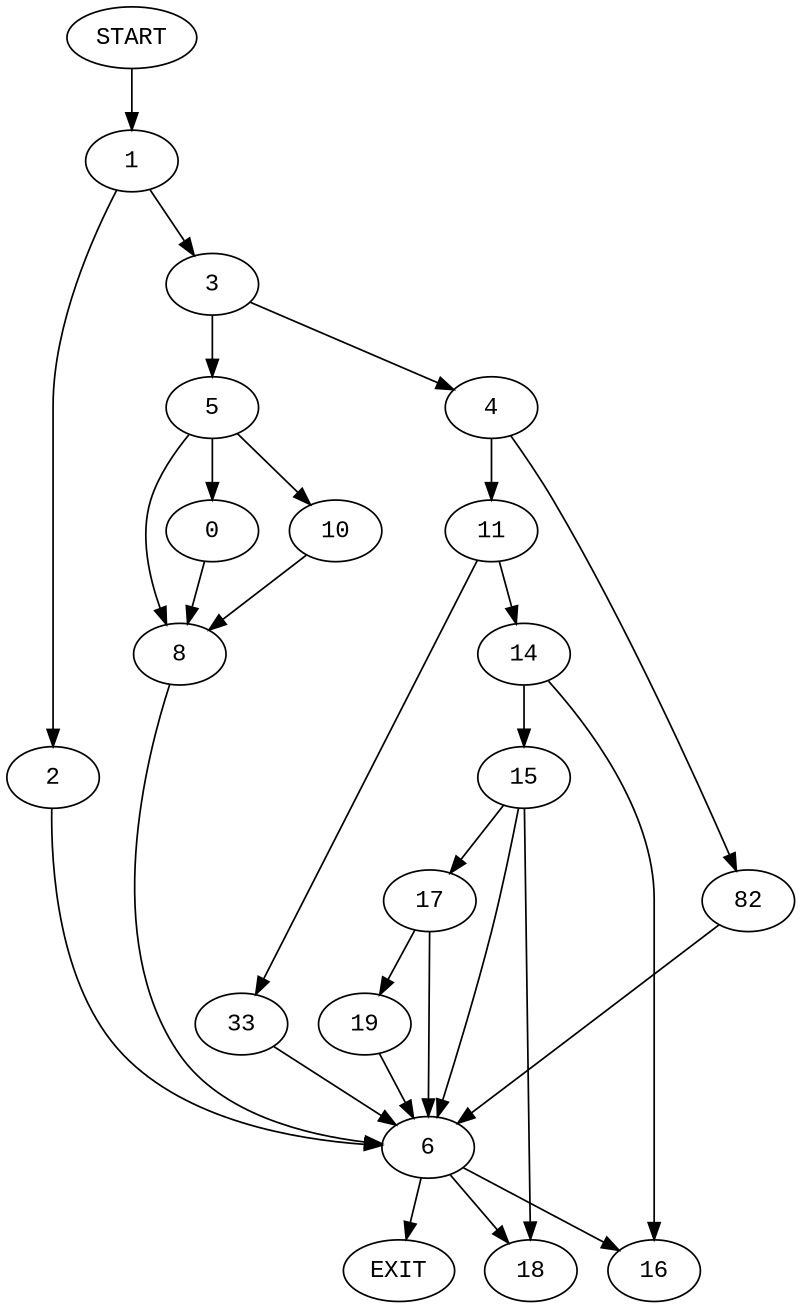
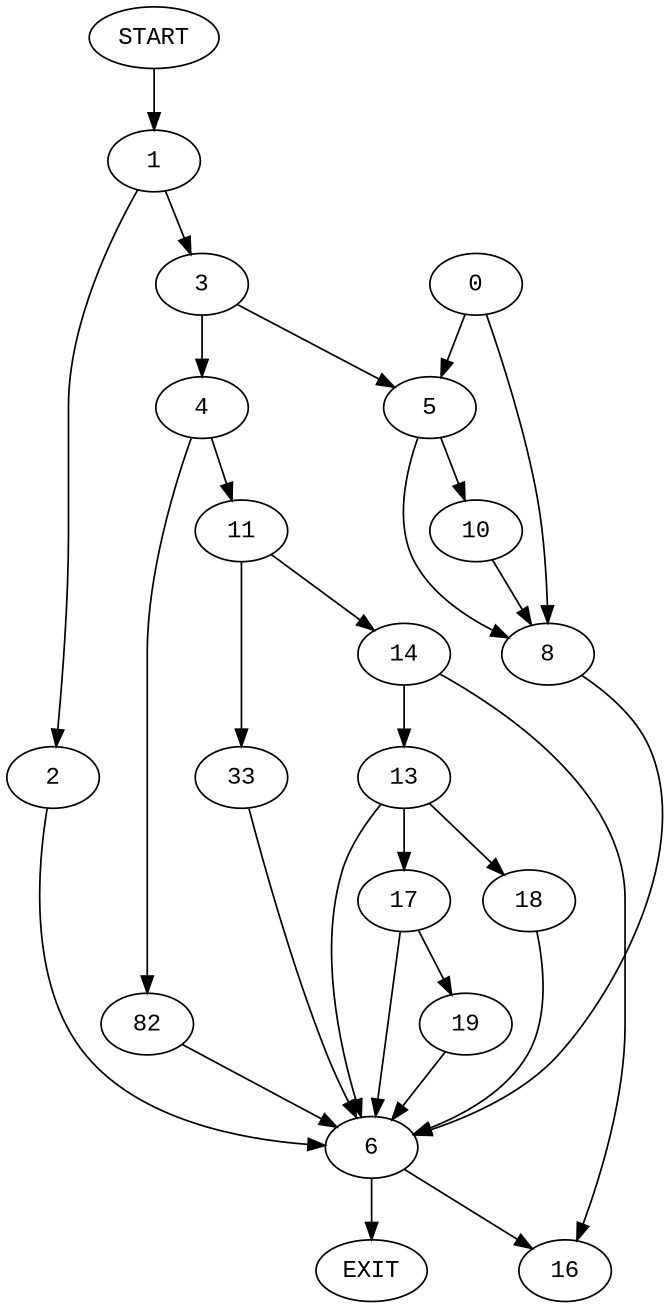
(212, 461) -> (456, 338)
(524, 777) -> (404, 777)
(474, 1203) -> (528, 1054)
